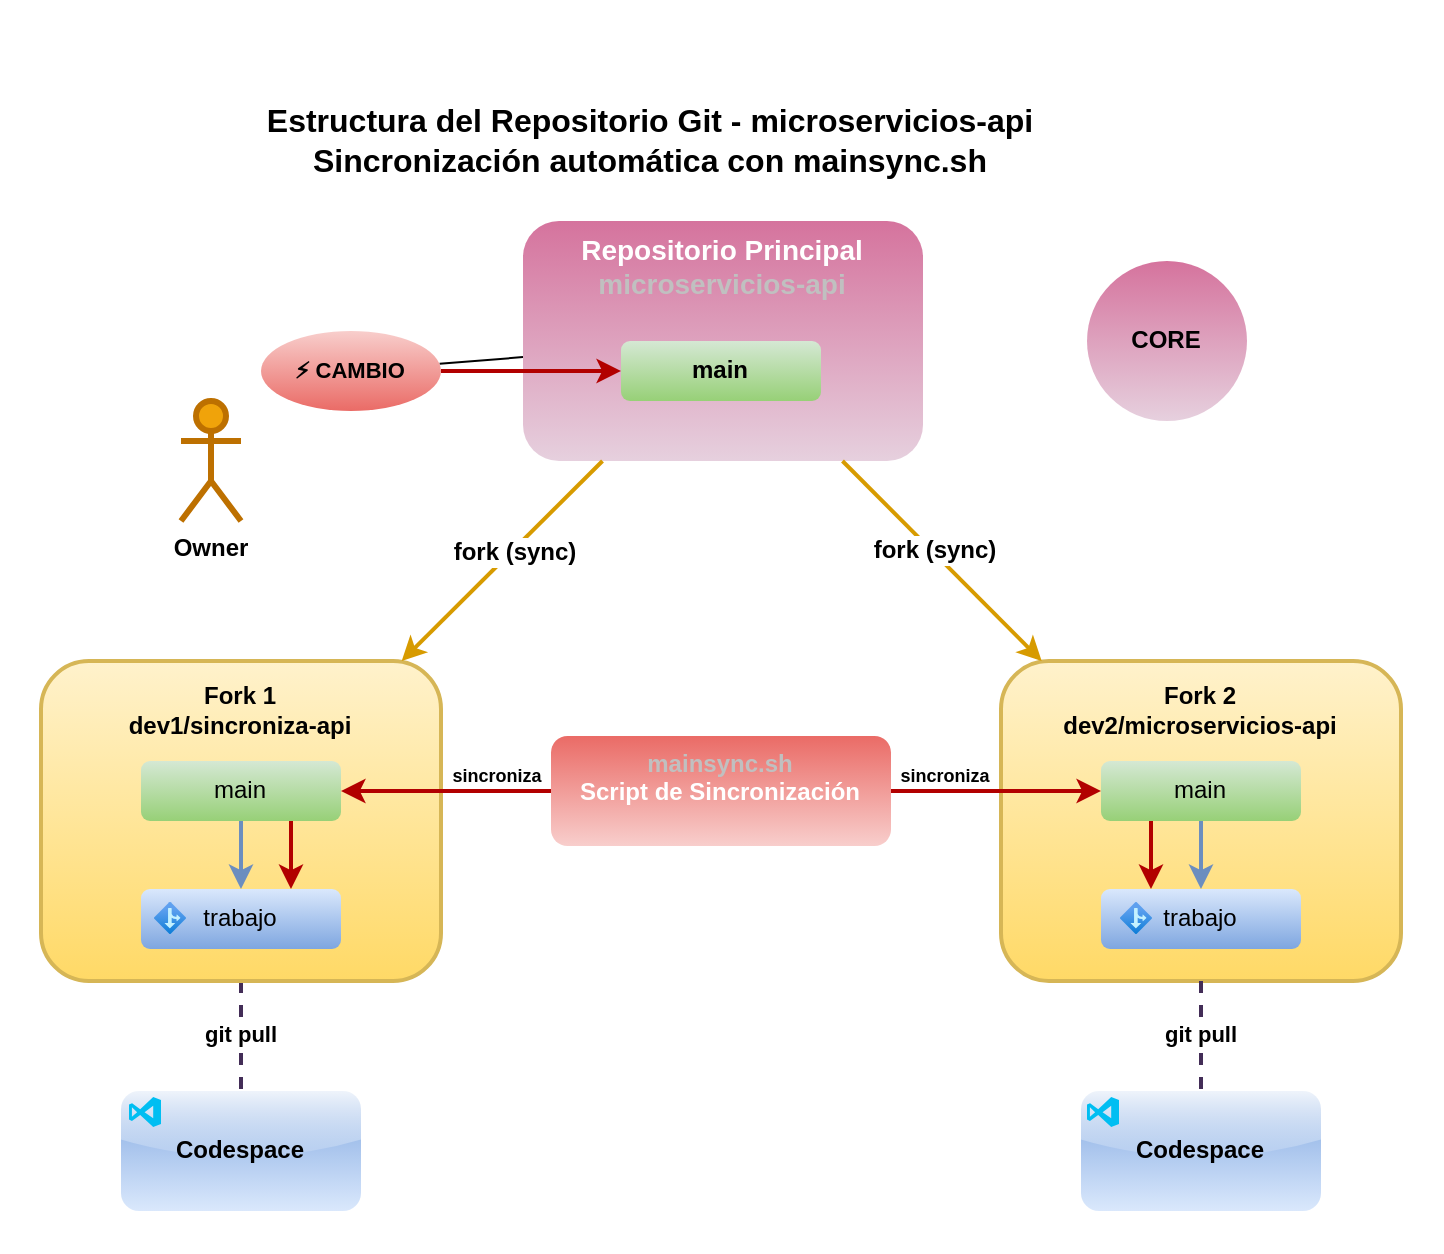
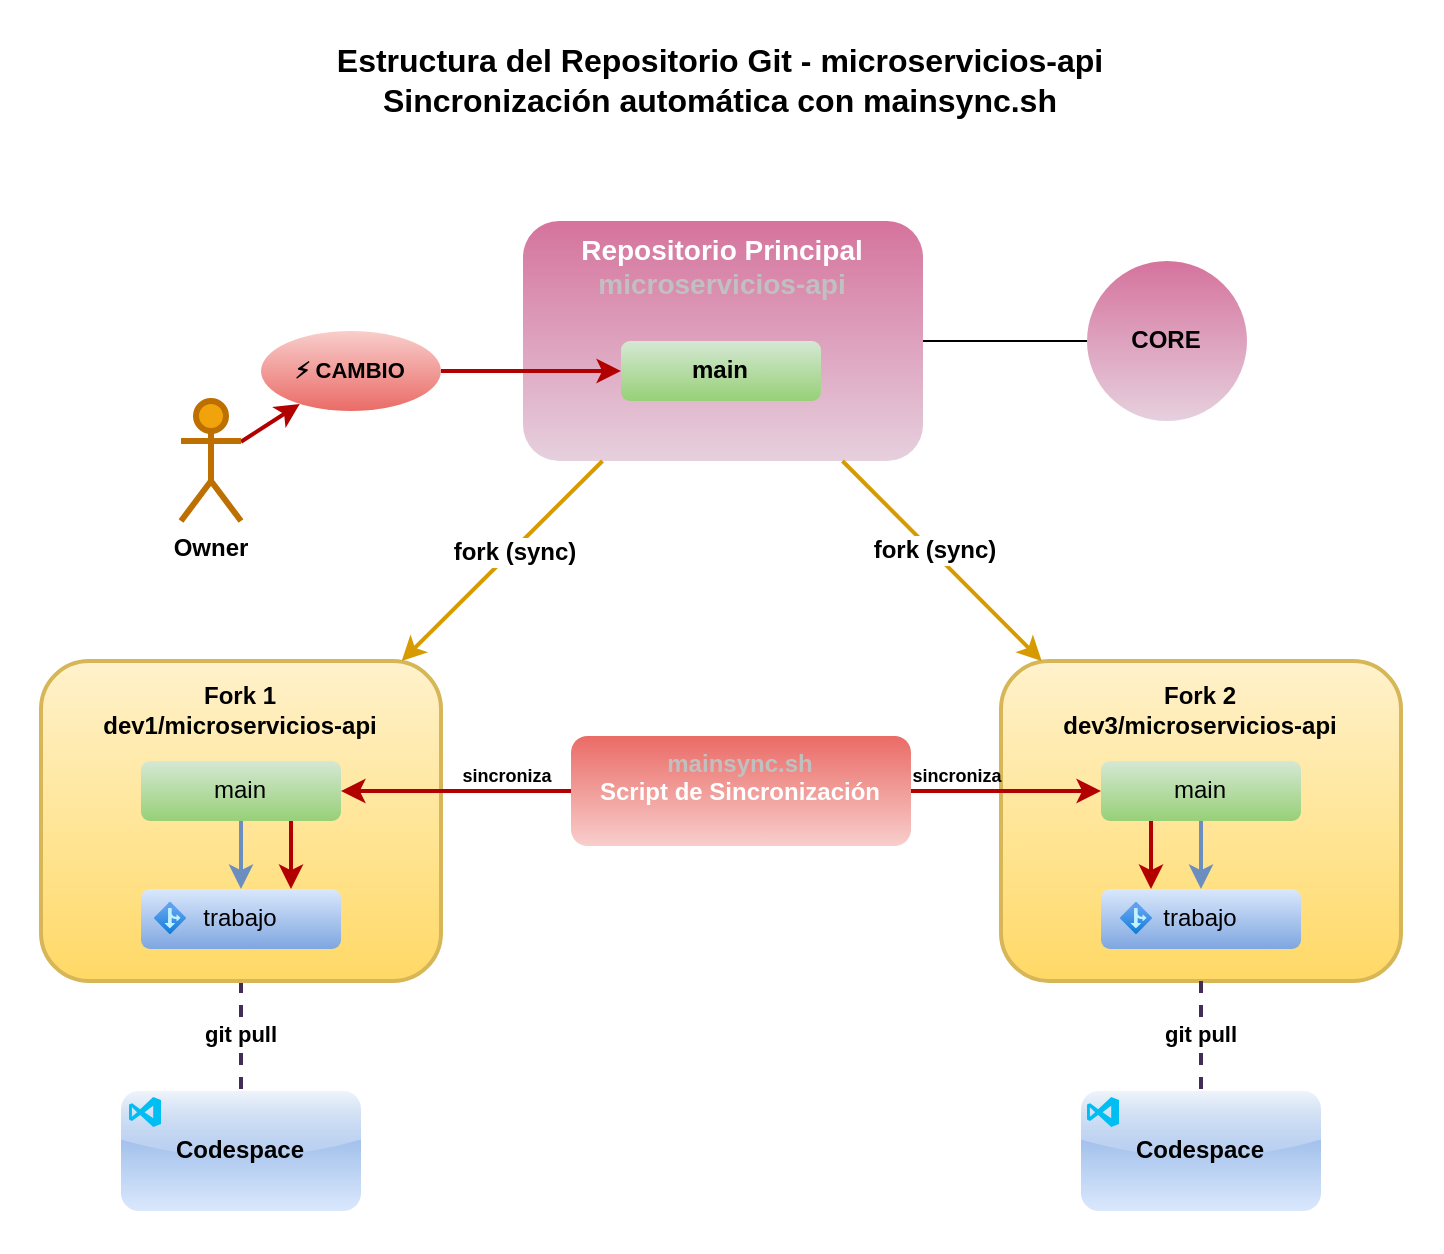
(651, 141) -> (721, 81)
(482, 360) -> (1005, 341)
none -> (264, 427)
(241, 711) -> (241, 711)
(1201, 711) -> (1201, 711)
(721, 791) -> (741, 791)
